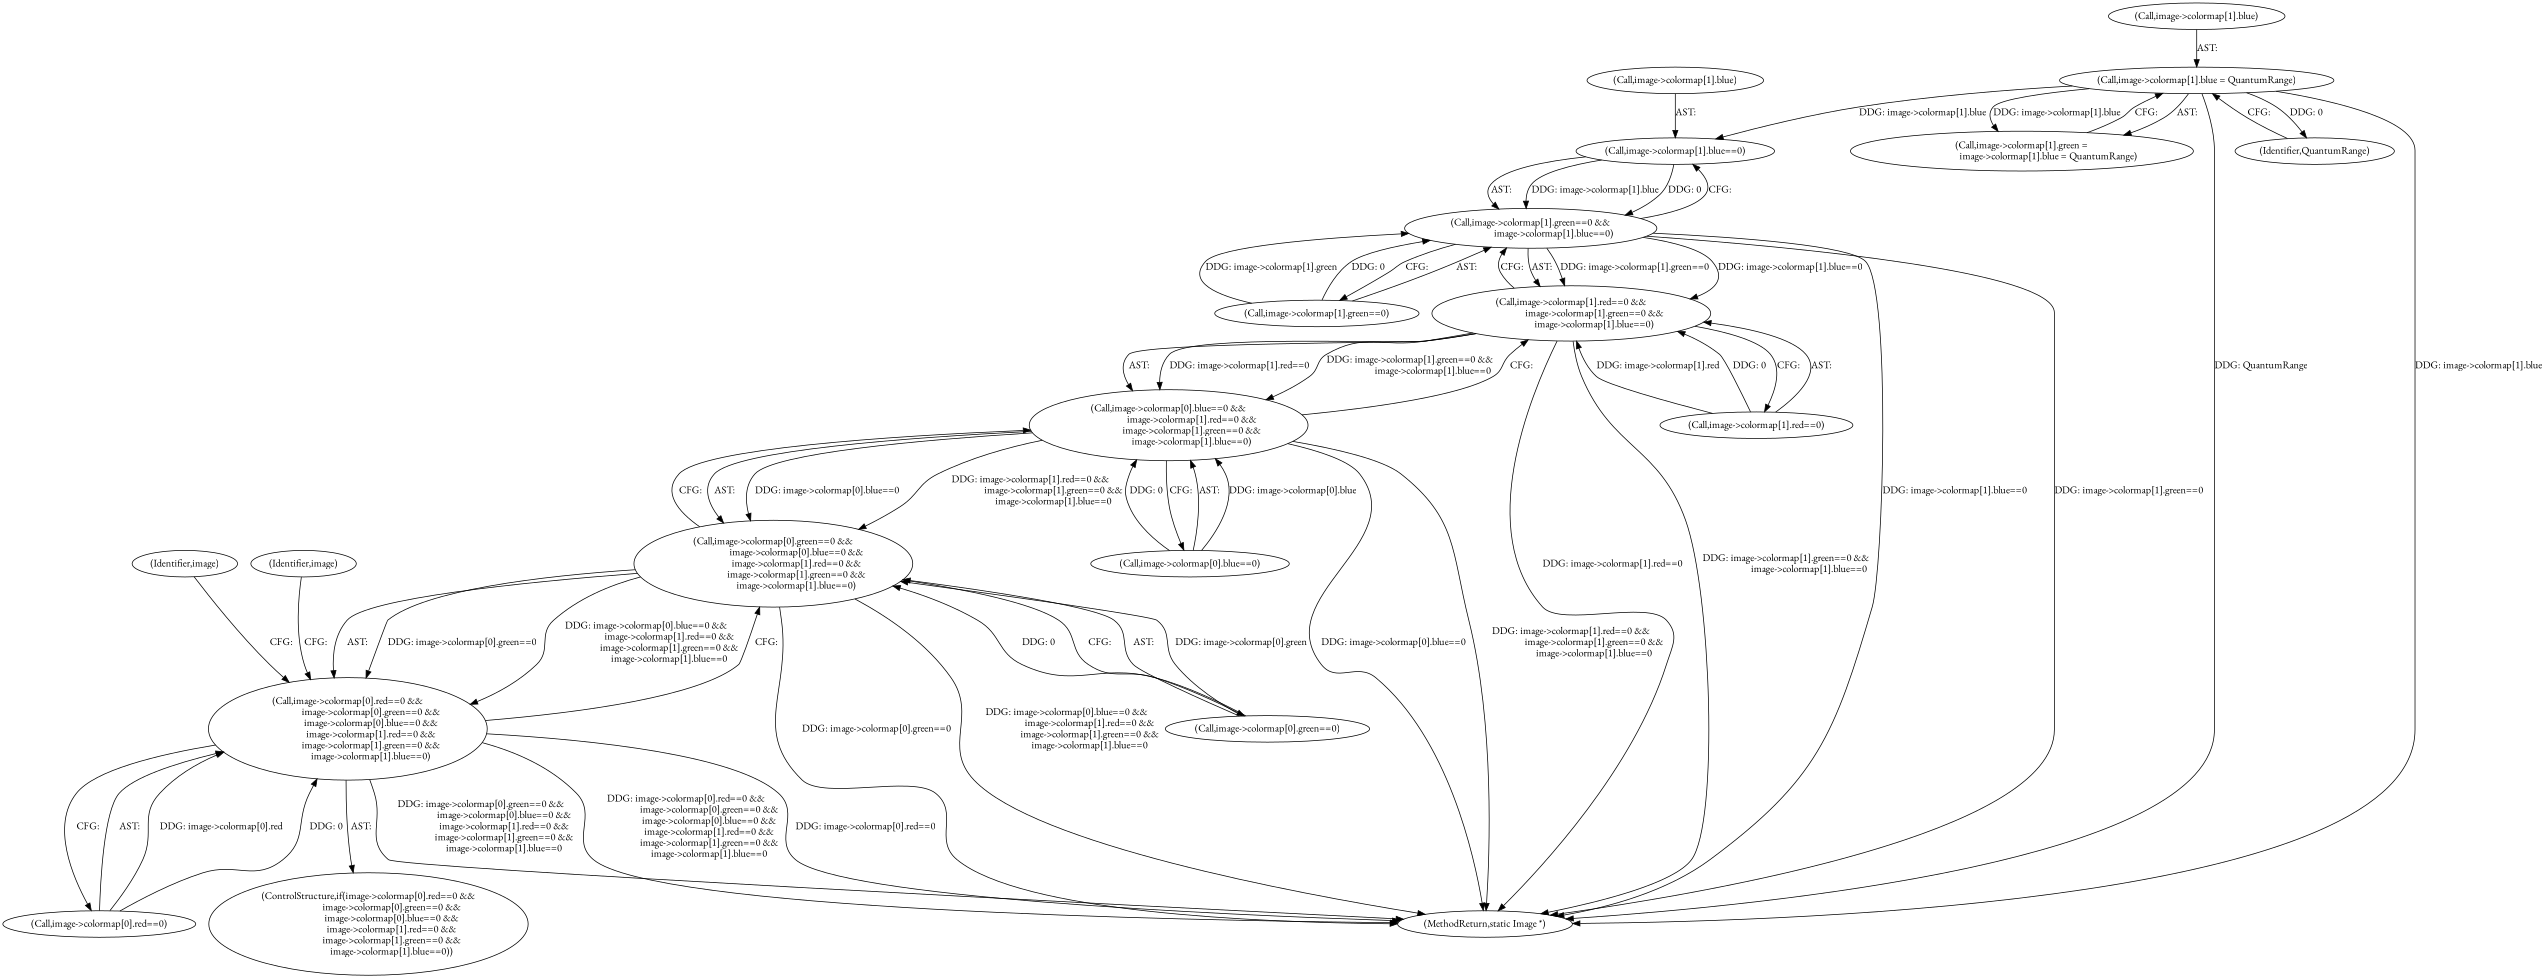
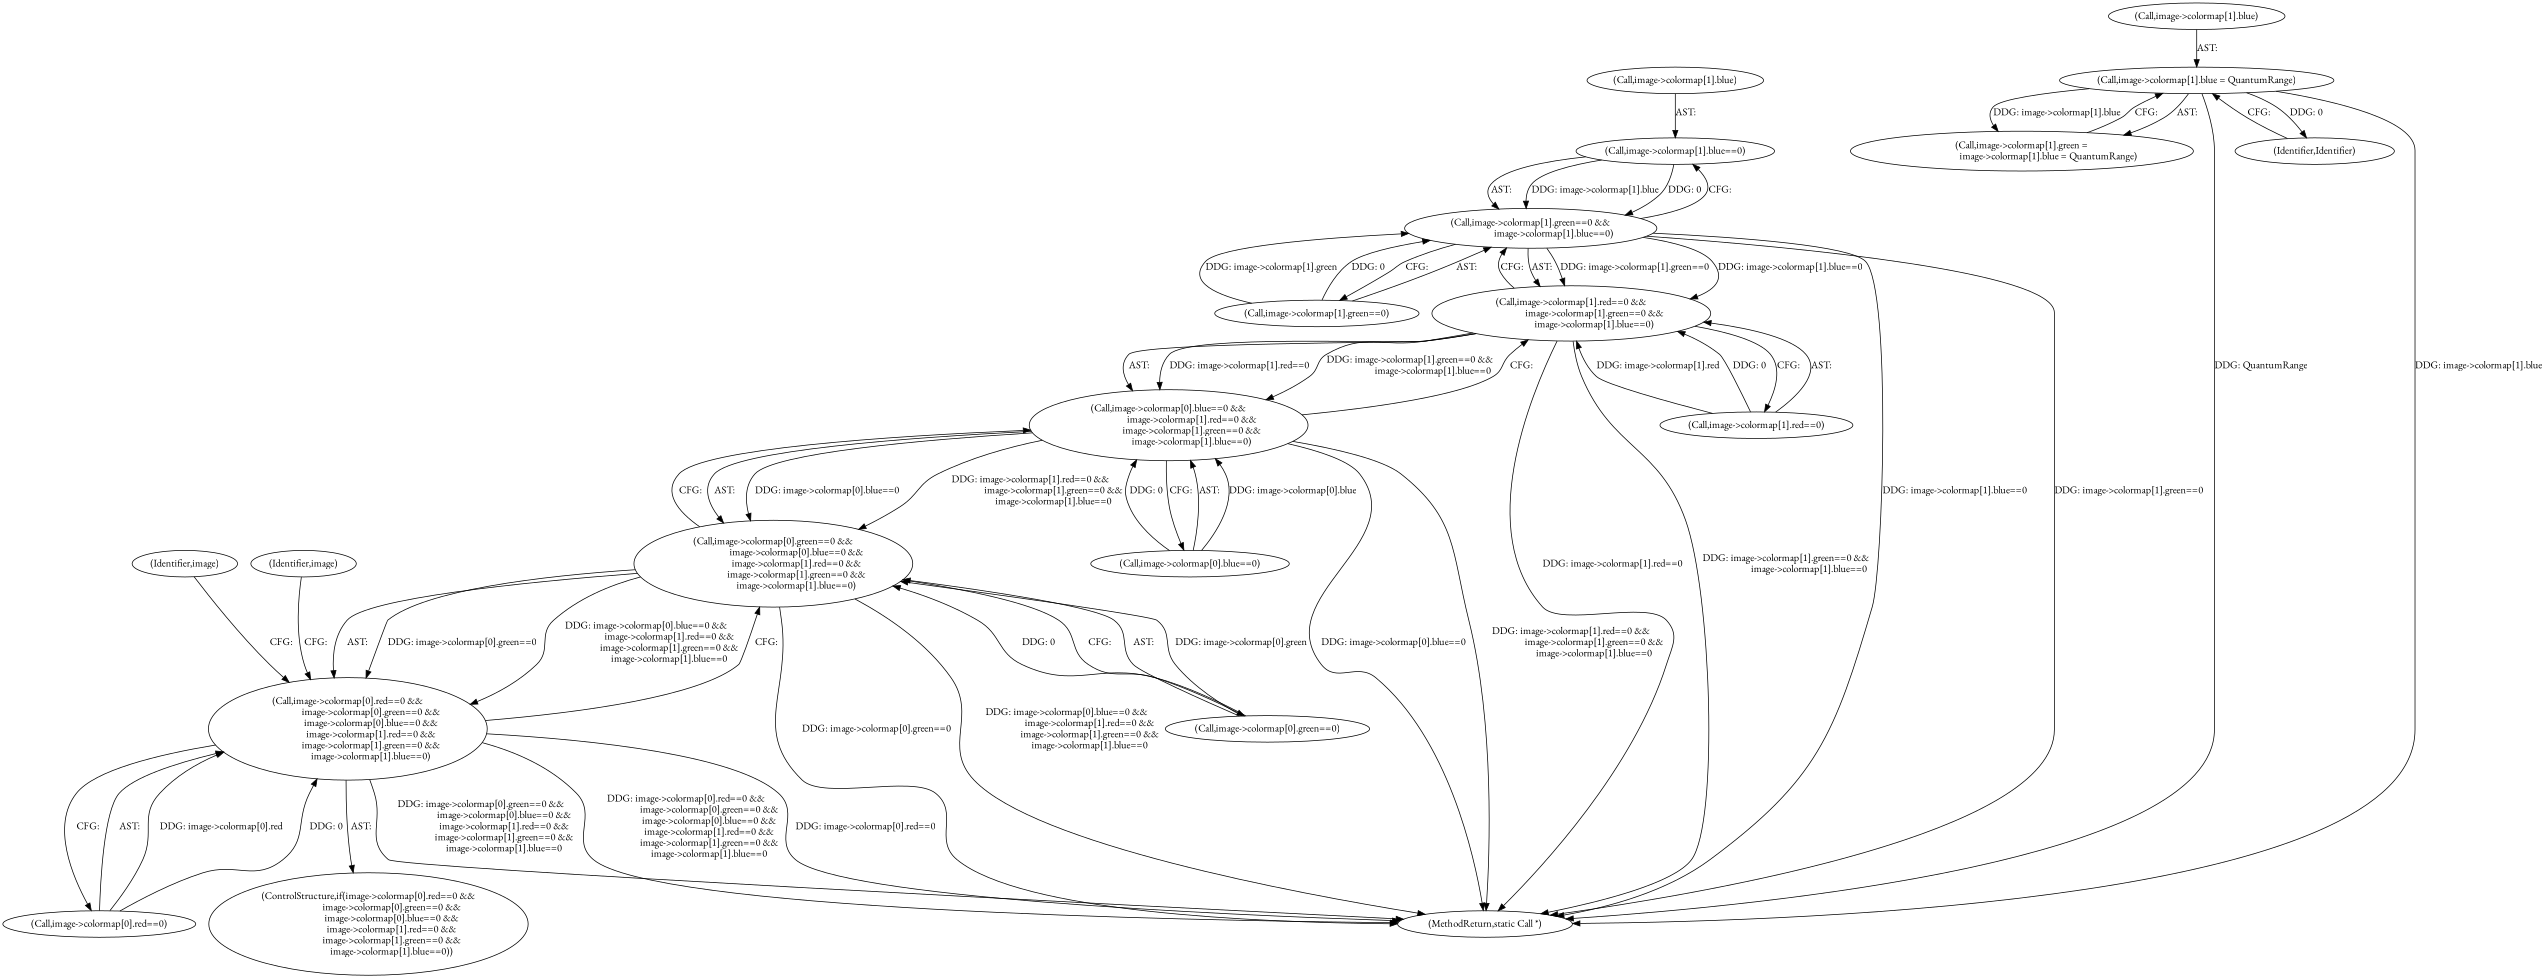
(1896, 102) -> none
(2315, 151) -> (2315, 151)
(1485, 924) -> (1485, 924)
